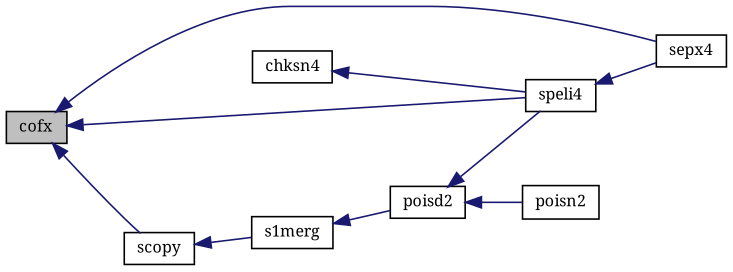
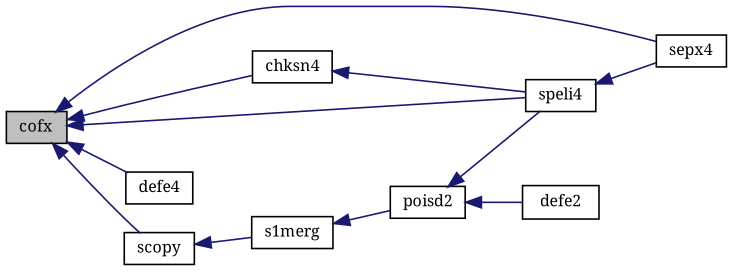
none -> (168, 95)
none -> (159, 188)
(561, 202) -> (561, 202)
